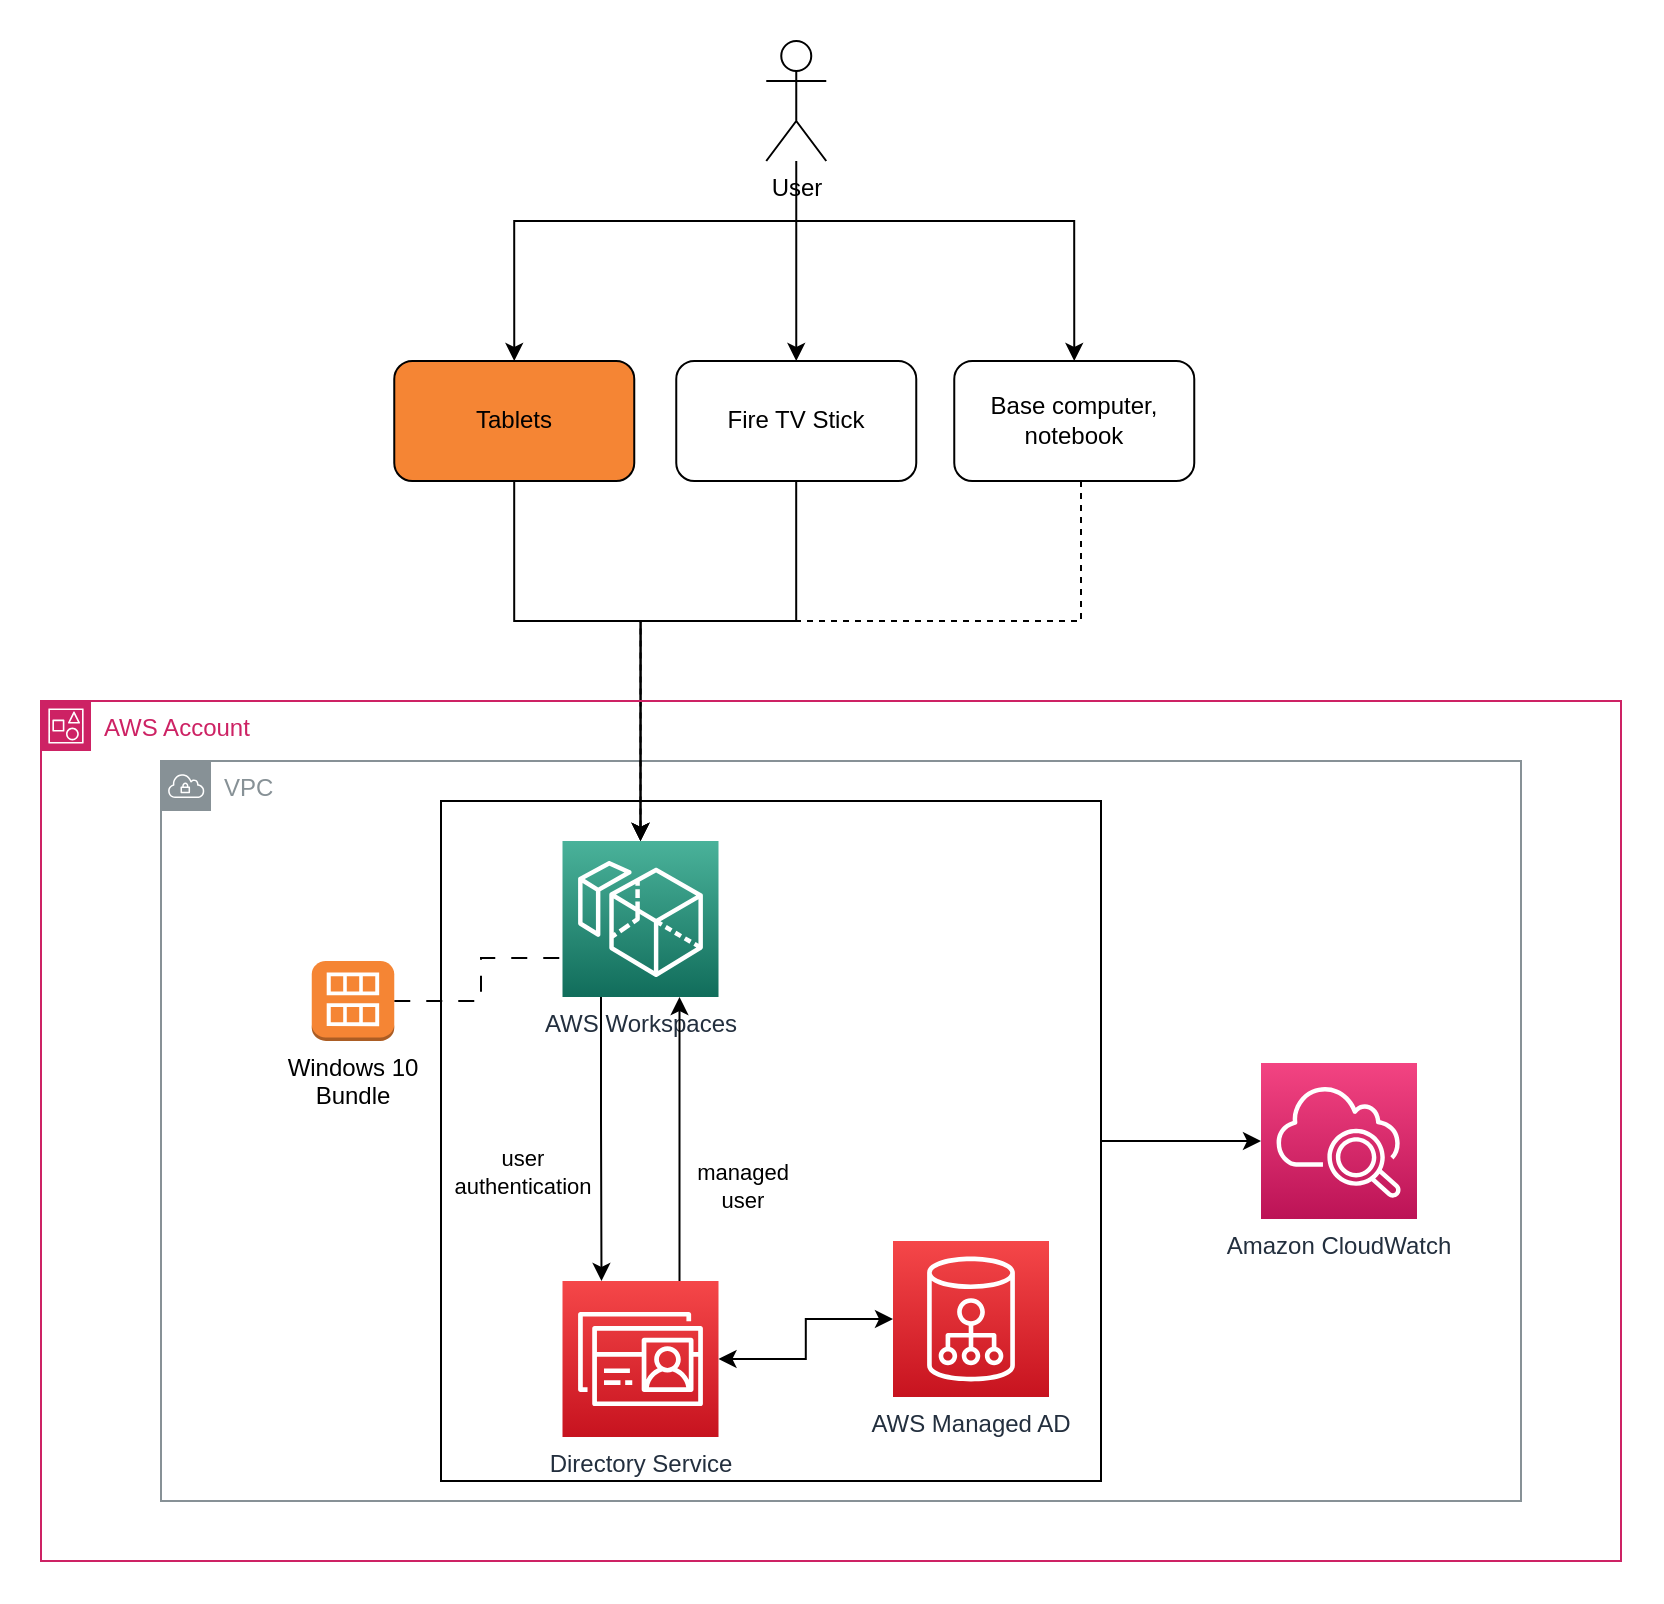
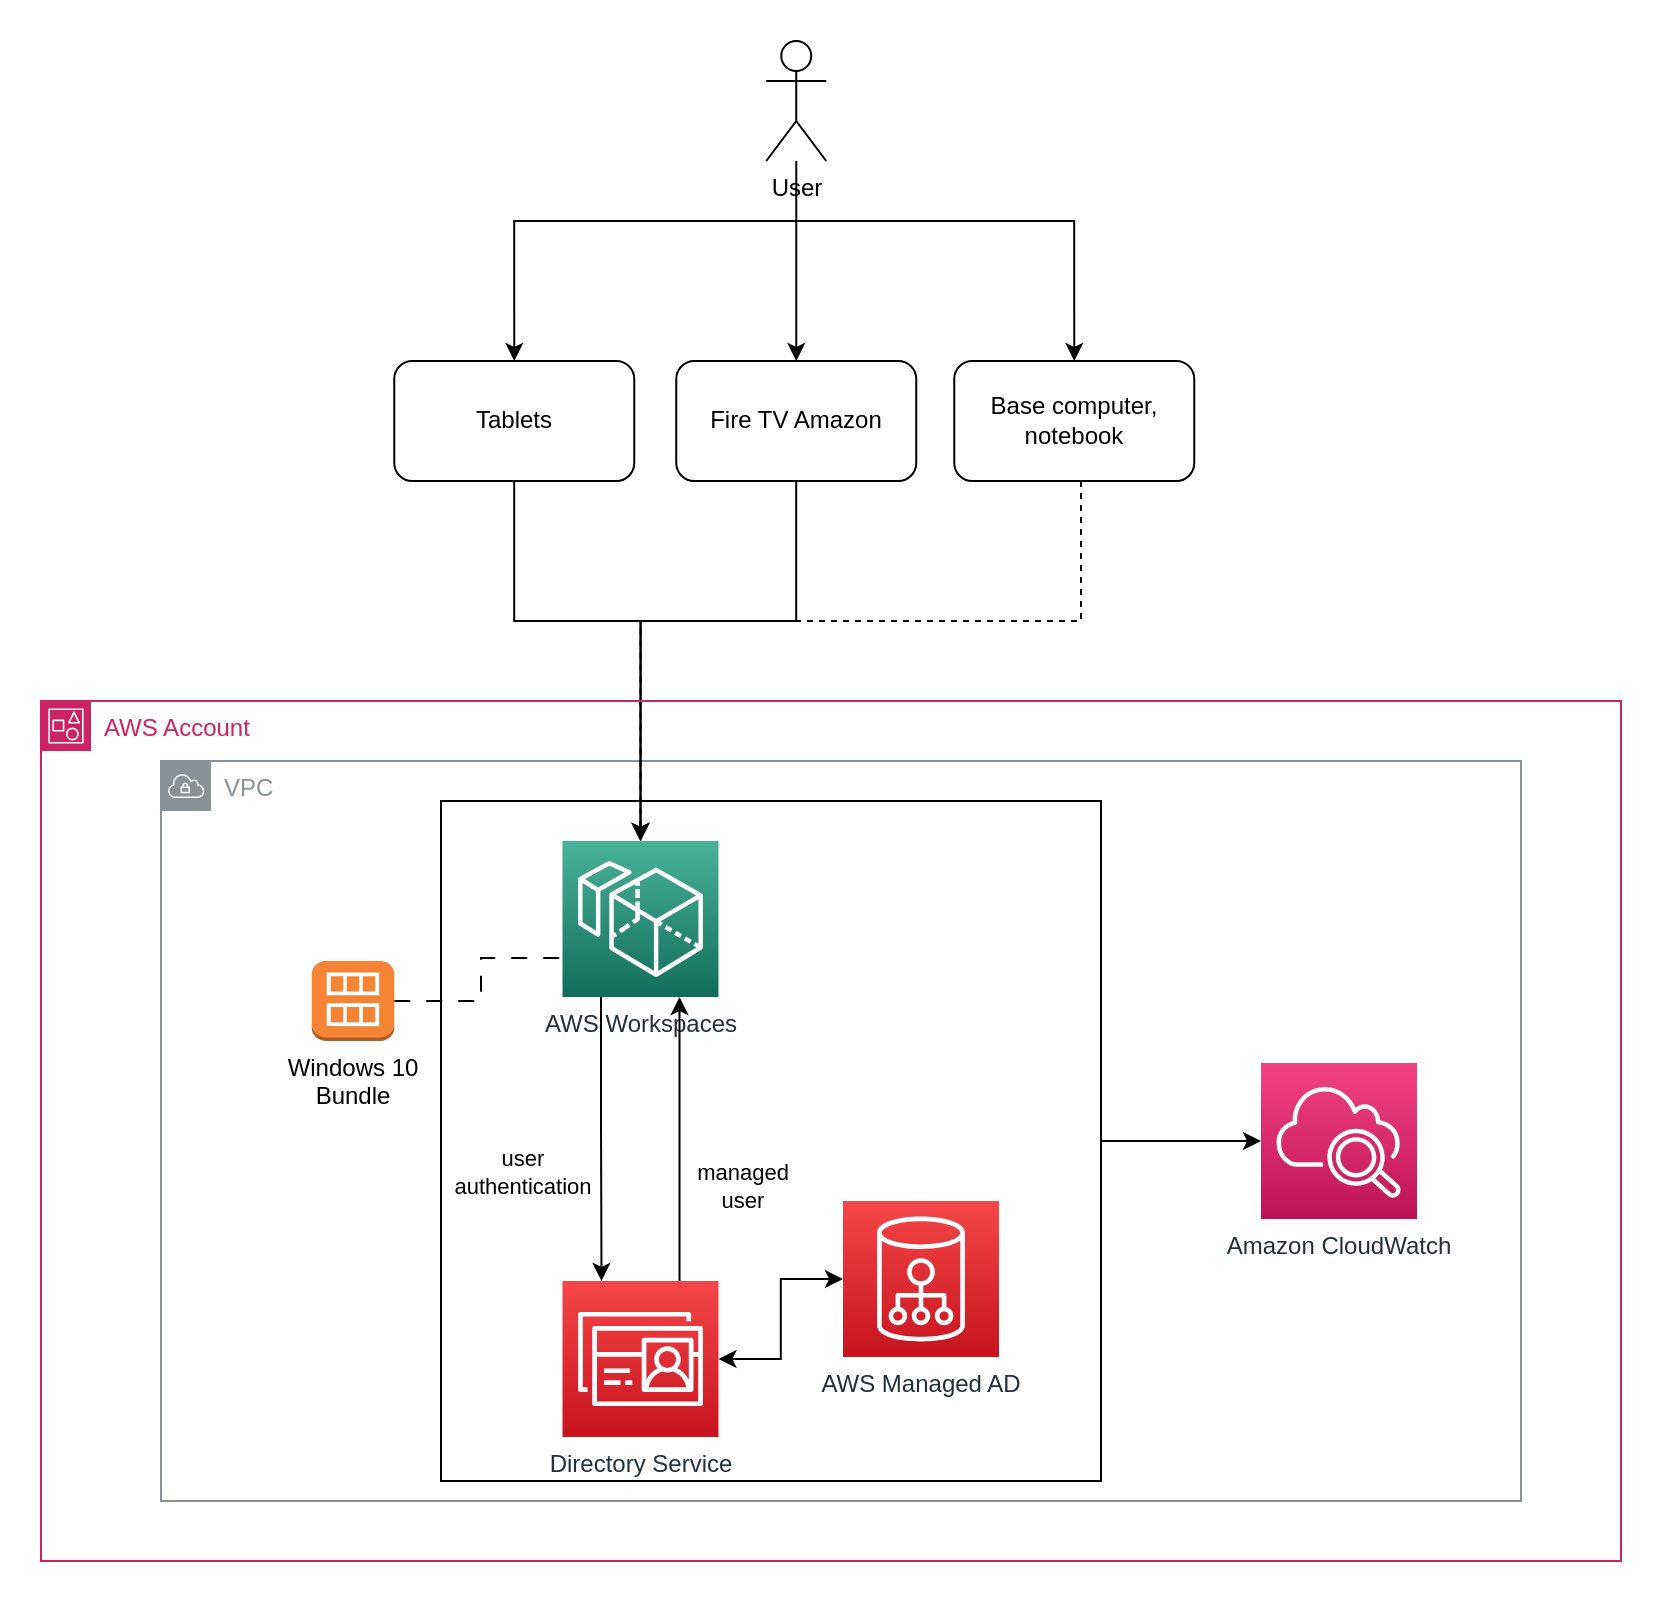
(514, 421) -> (514, 421)
(797, 421) -> (797, 421)
(971, 1319) -> (921, 1279)
